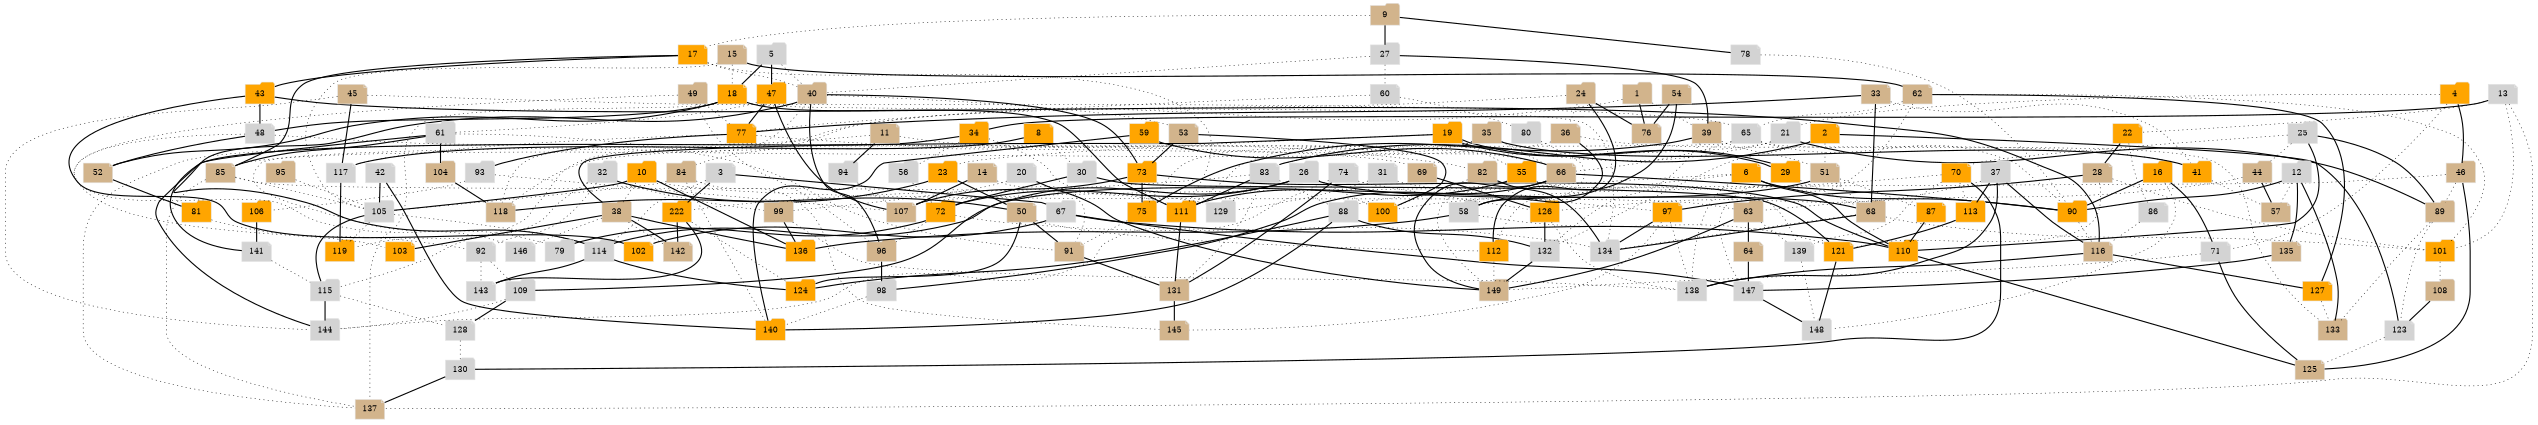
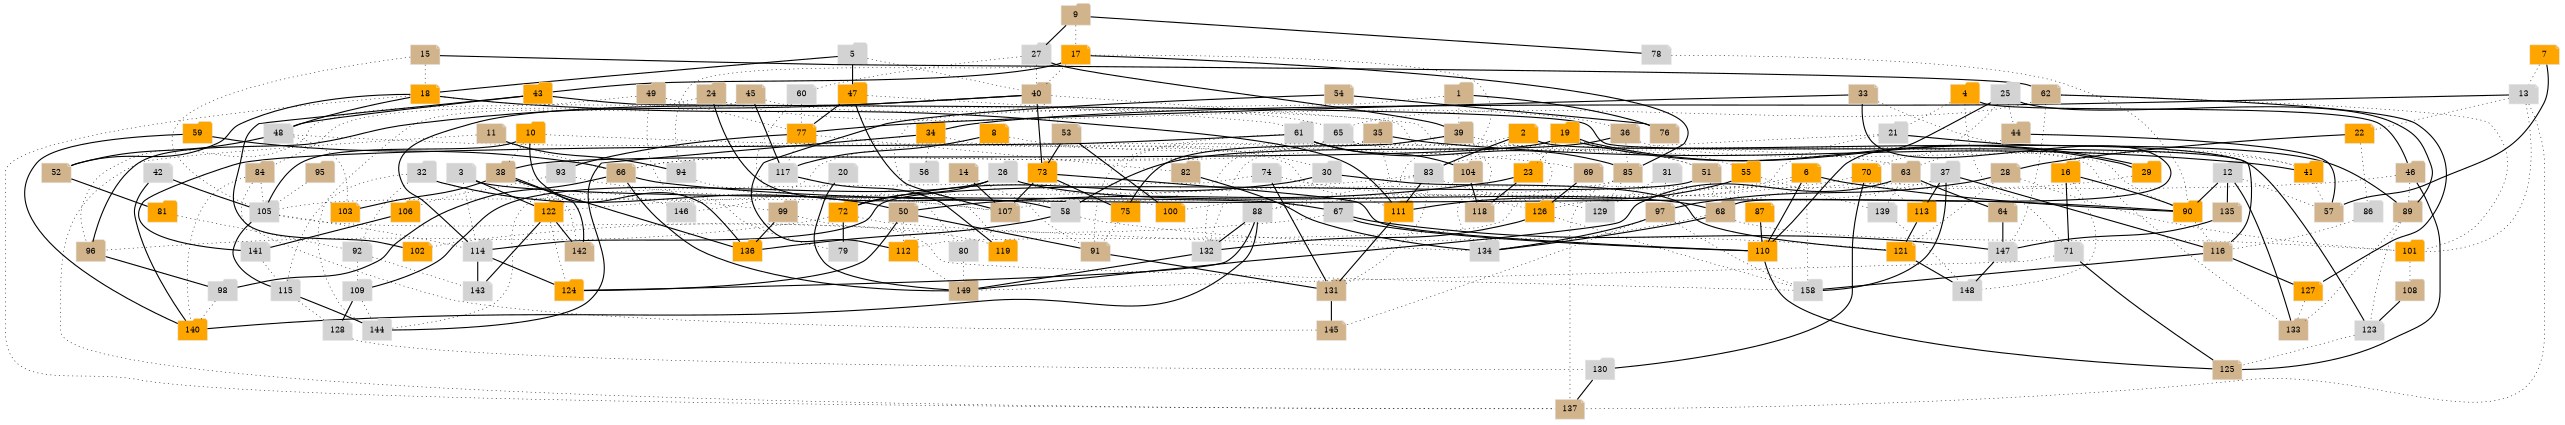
none -> (2545, 55)
none -> (834, 68)
(1614, 114) -> none
(677, 212) -> (549, 212)
(1667, 212) -> (1660, 212)
(2153, 212) -> (2368, 212)
(840, 231) -> (1101, 231)
(1692, 291) -> (1808, 291)
